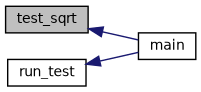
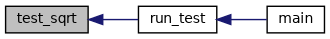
(120, 36) -> (121, 20)
